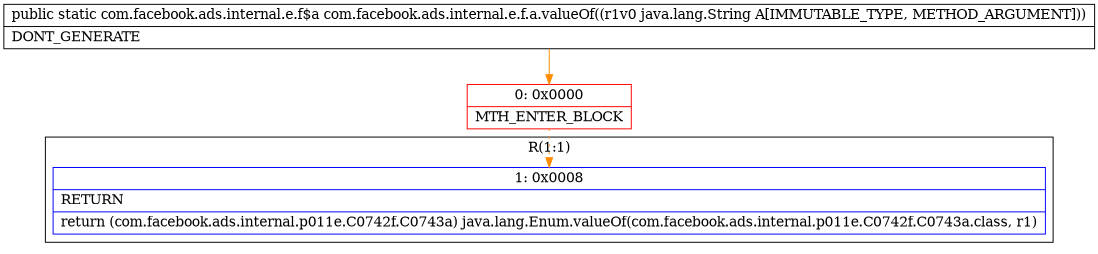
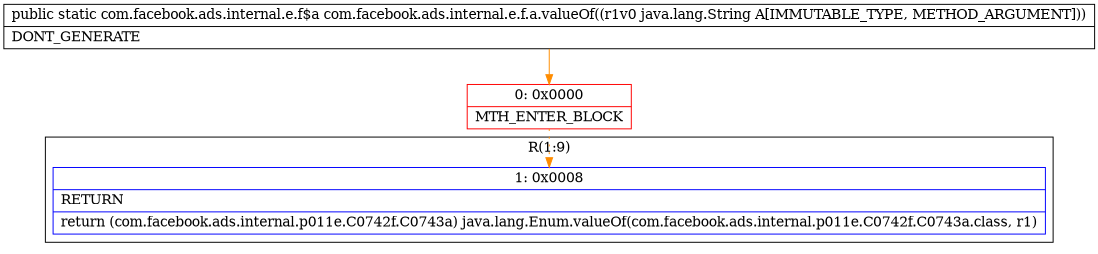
(549, 148) -> (549, 148)
